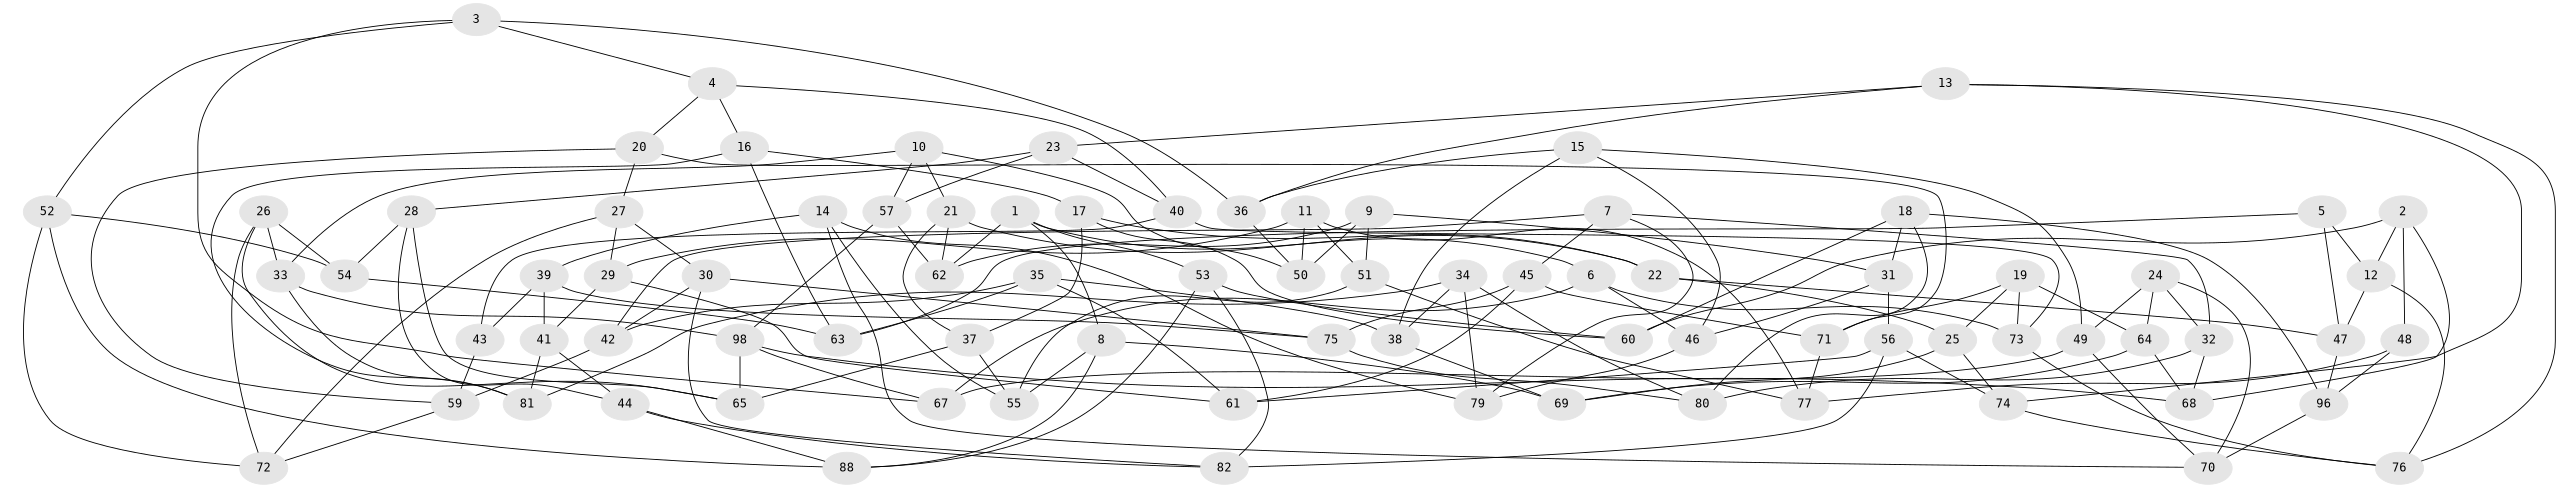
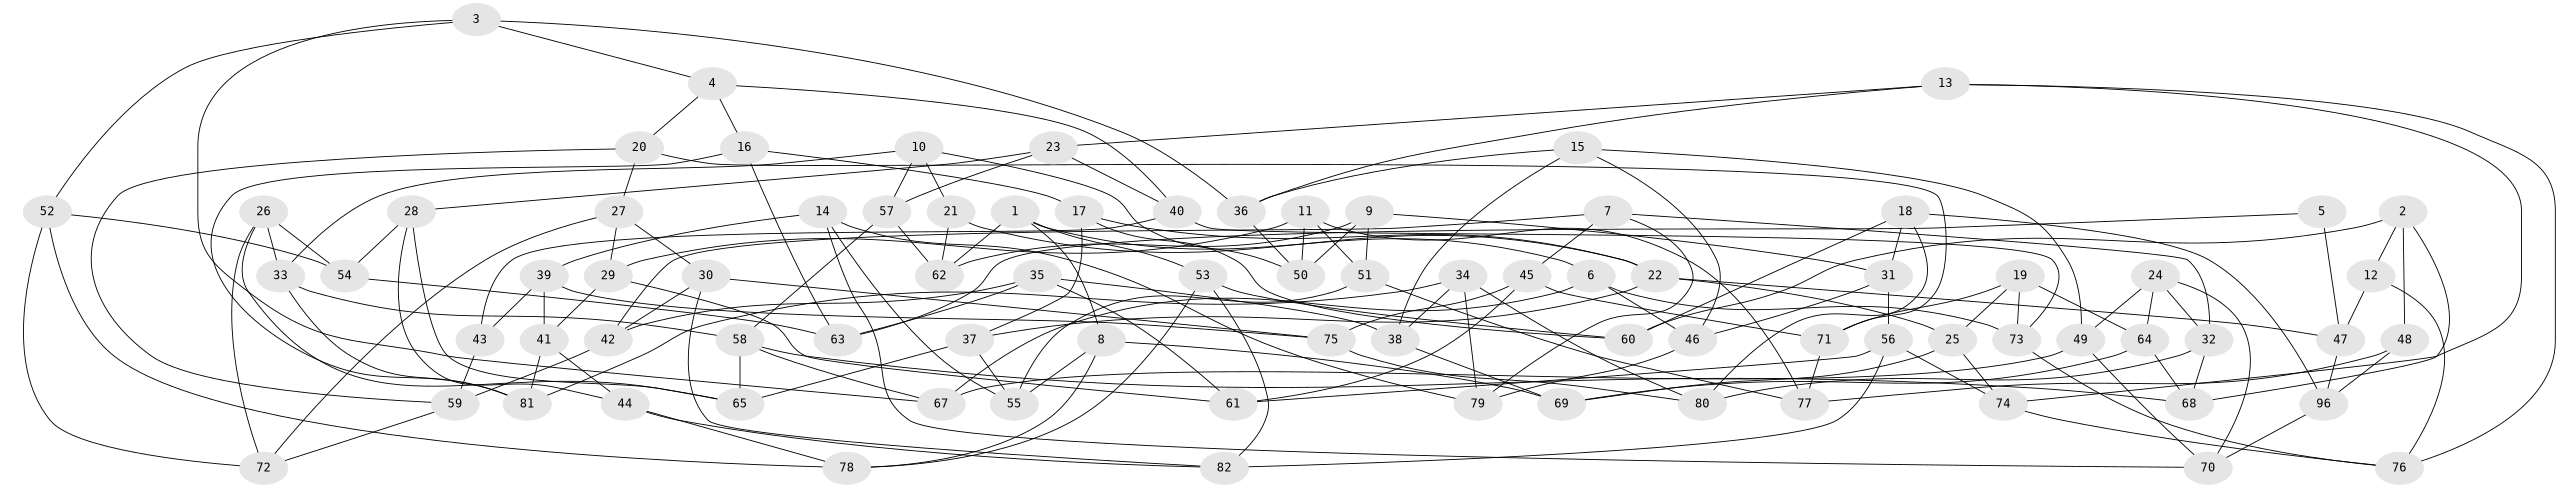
(2347, 244) -> none
(904, 282) -> (1316, 320)
(740, 340) -> (740, 340)
(847, 468) -> (847, 468)
